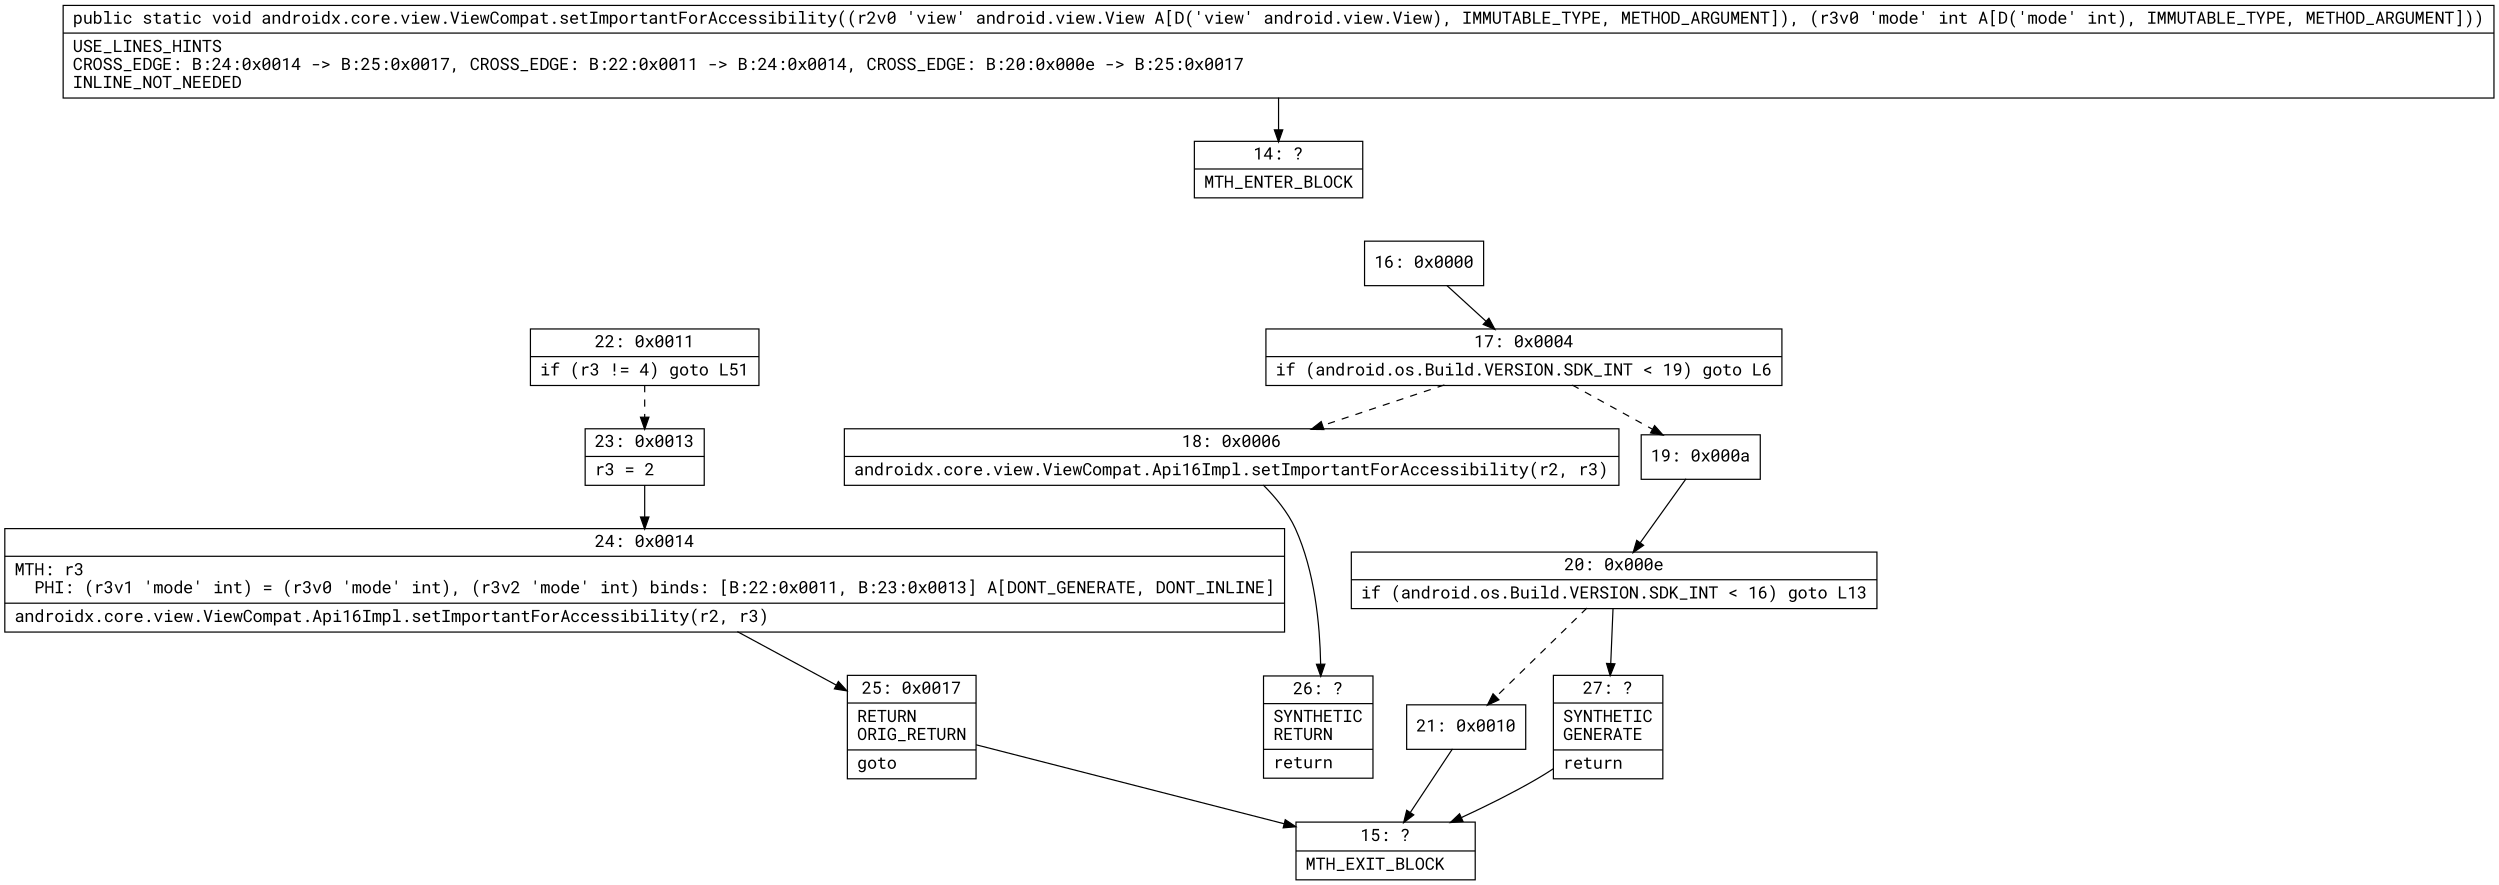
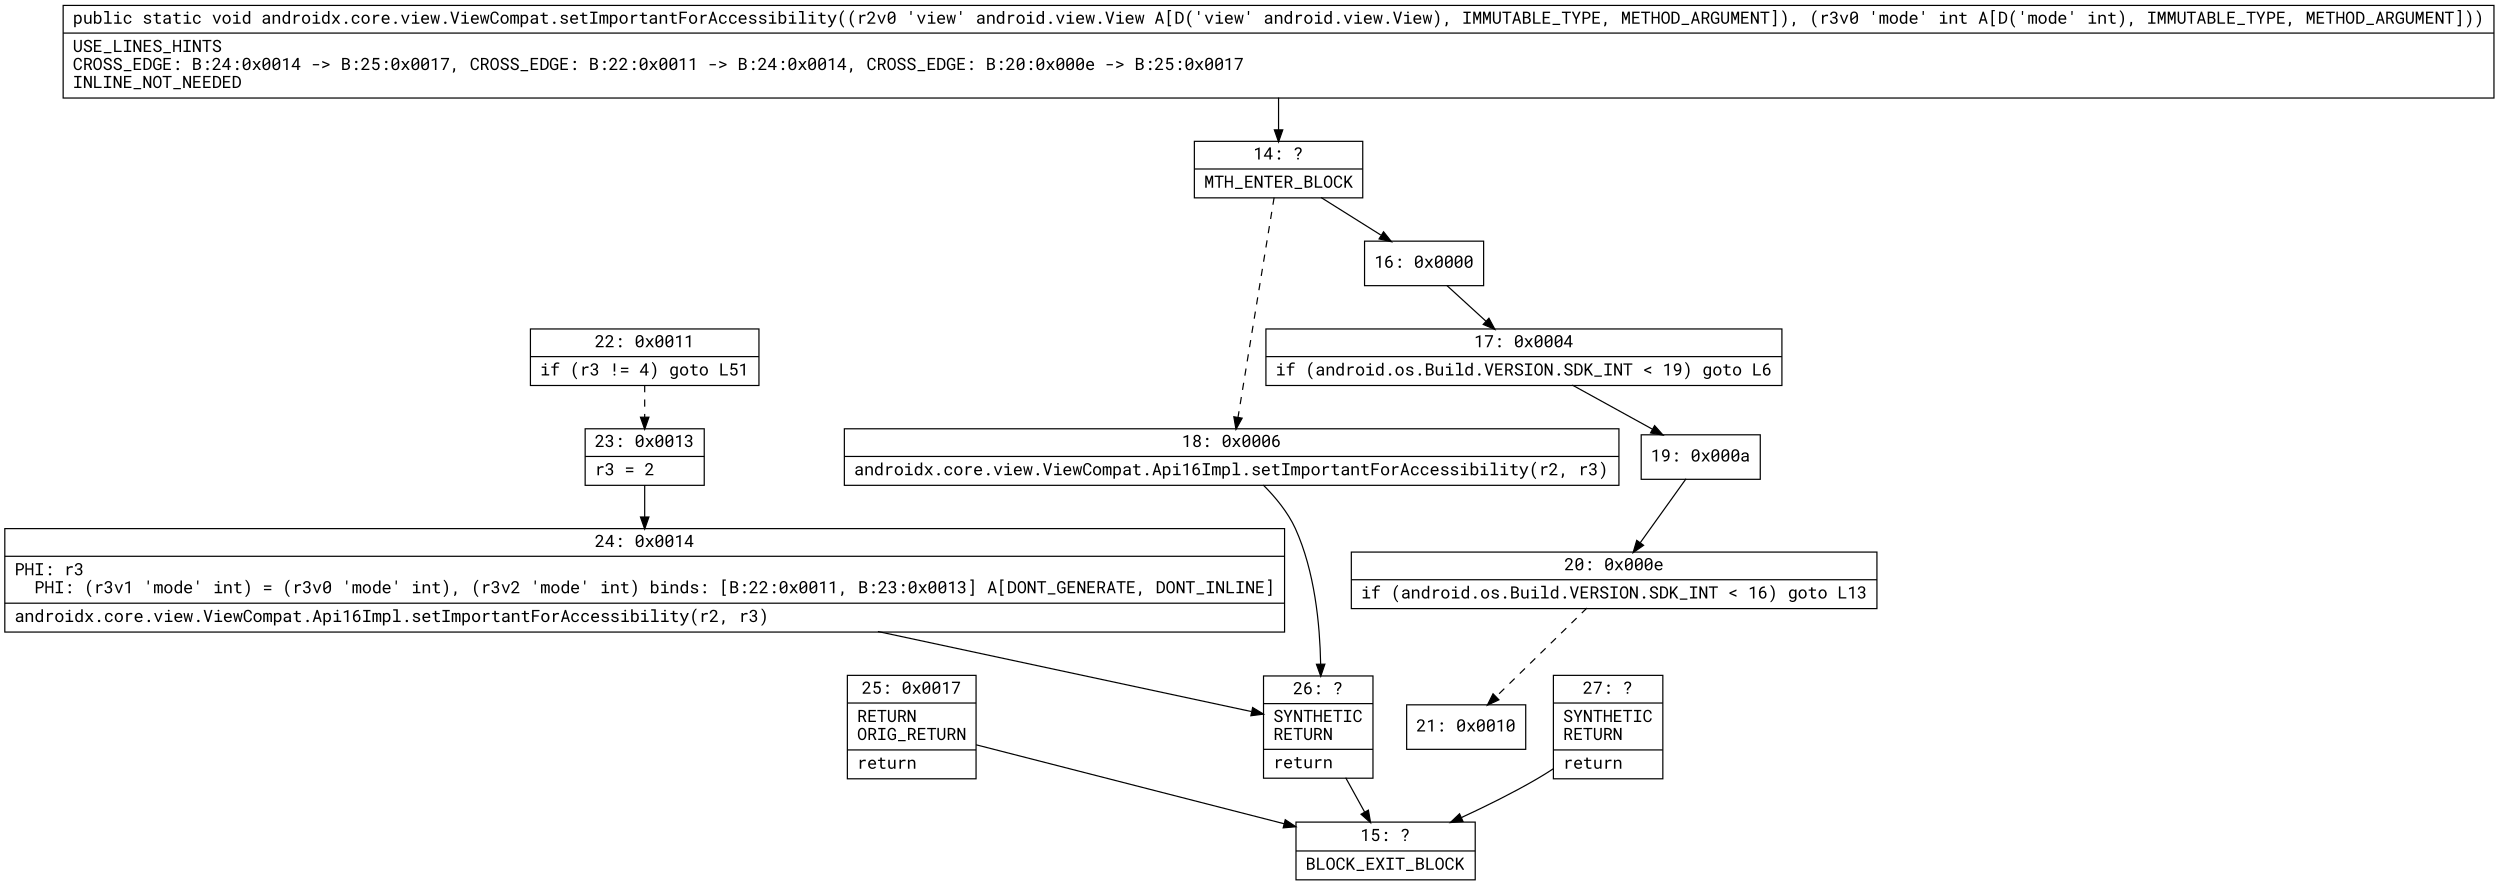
none -> (1351, 216)
(1384, 405) -> (1256, 307)
(1612, 407) -> (1612, 407)
(55, 570) -> (55, 570)
(1612, 636) -> none
(787, 658) -> (1065, 672)
(1603, 735) -> (1593, 735)
(877, 764) -> (887, 764)
(1431, 781) -> (1355, 795)
(1375, 865) -> (1386, 865)
